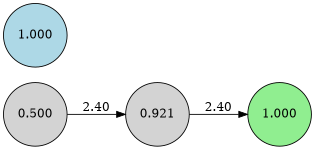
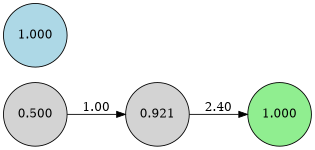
(96, 108) -> (96, 108)
